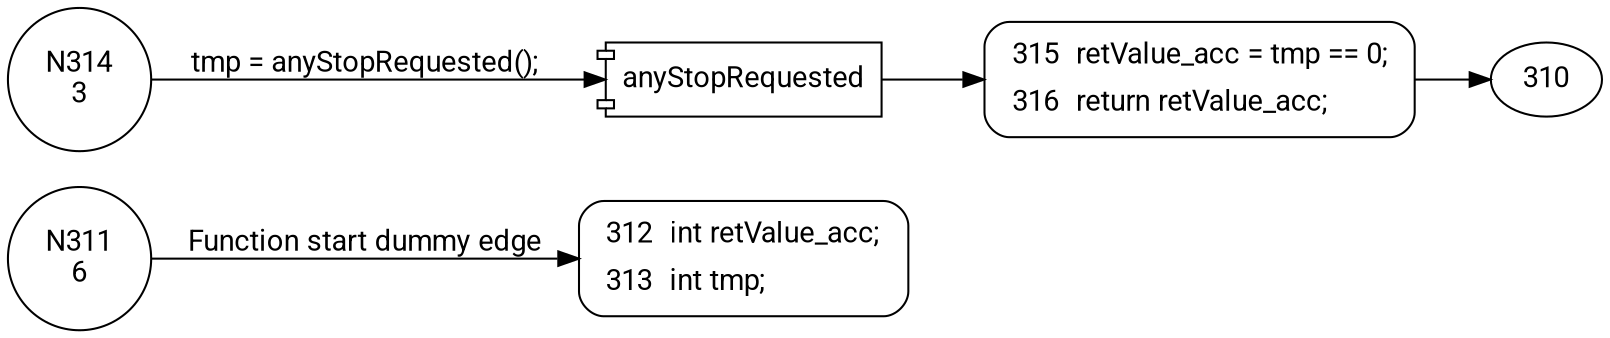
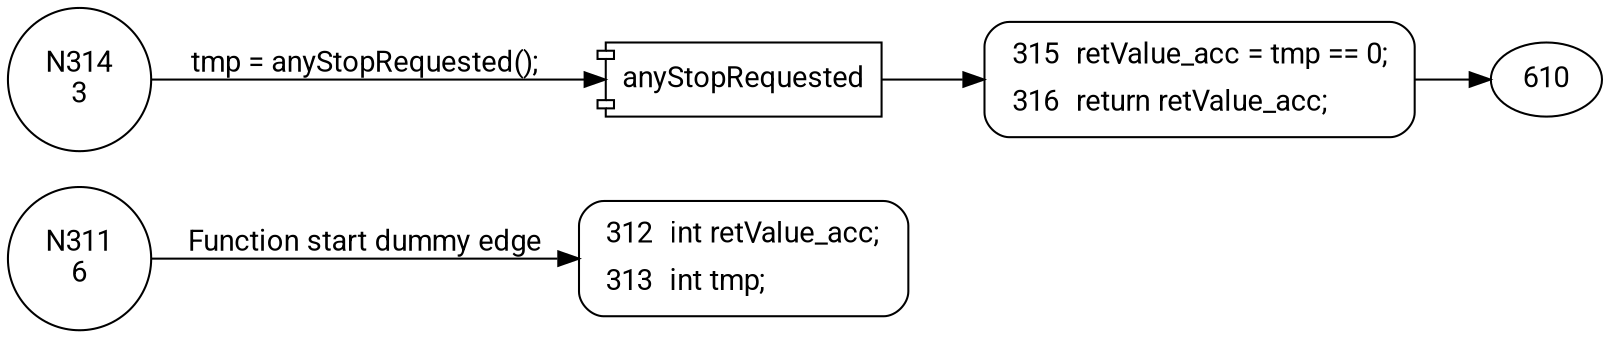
(1546, 80) -> (1546, 80)
